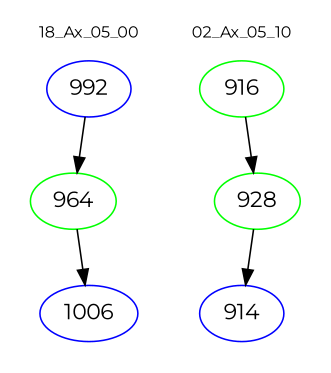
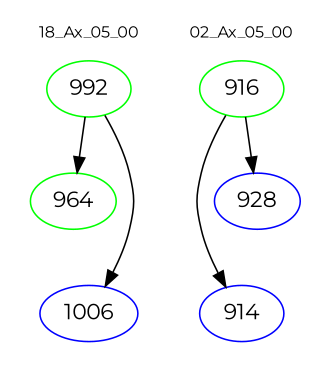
(242, 34) -> (242, 34)
(89, 89) -> (89, 89)
(257, 201) -> (257, 201)
(80, 249) -> (133, 193)
(251, 249) -> (197, 193)
